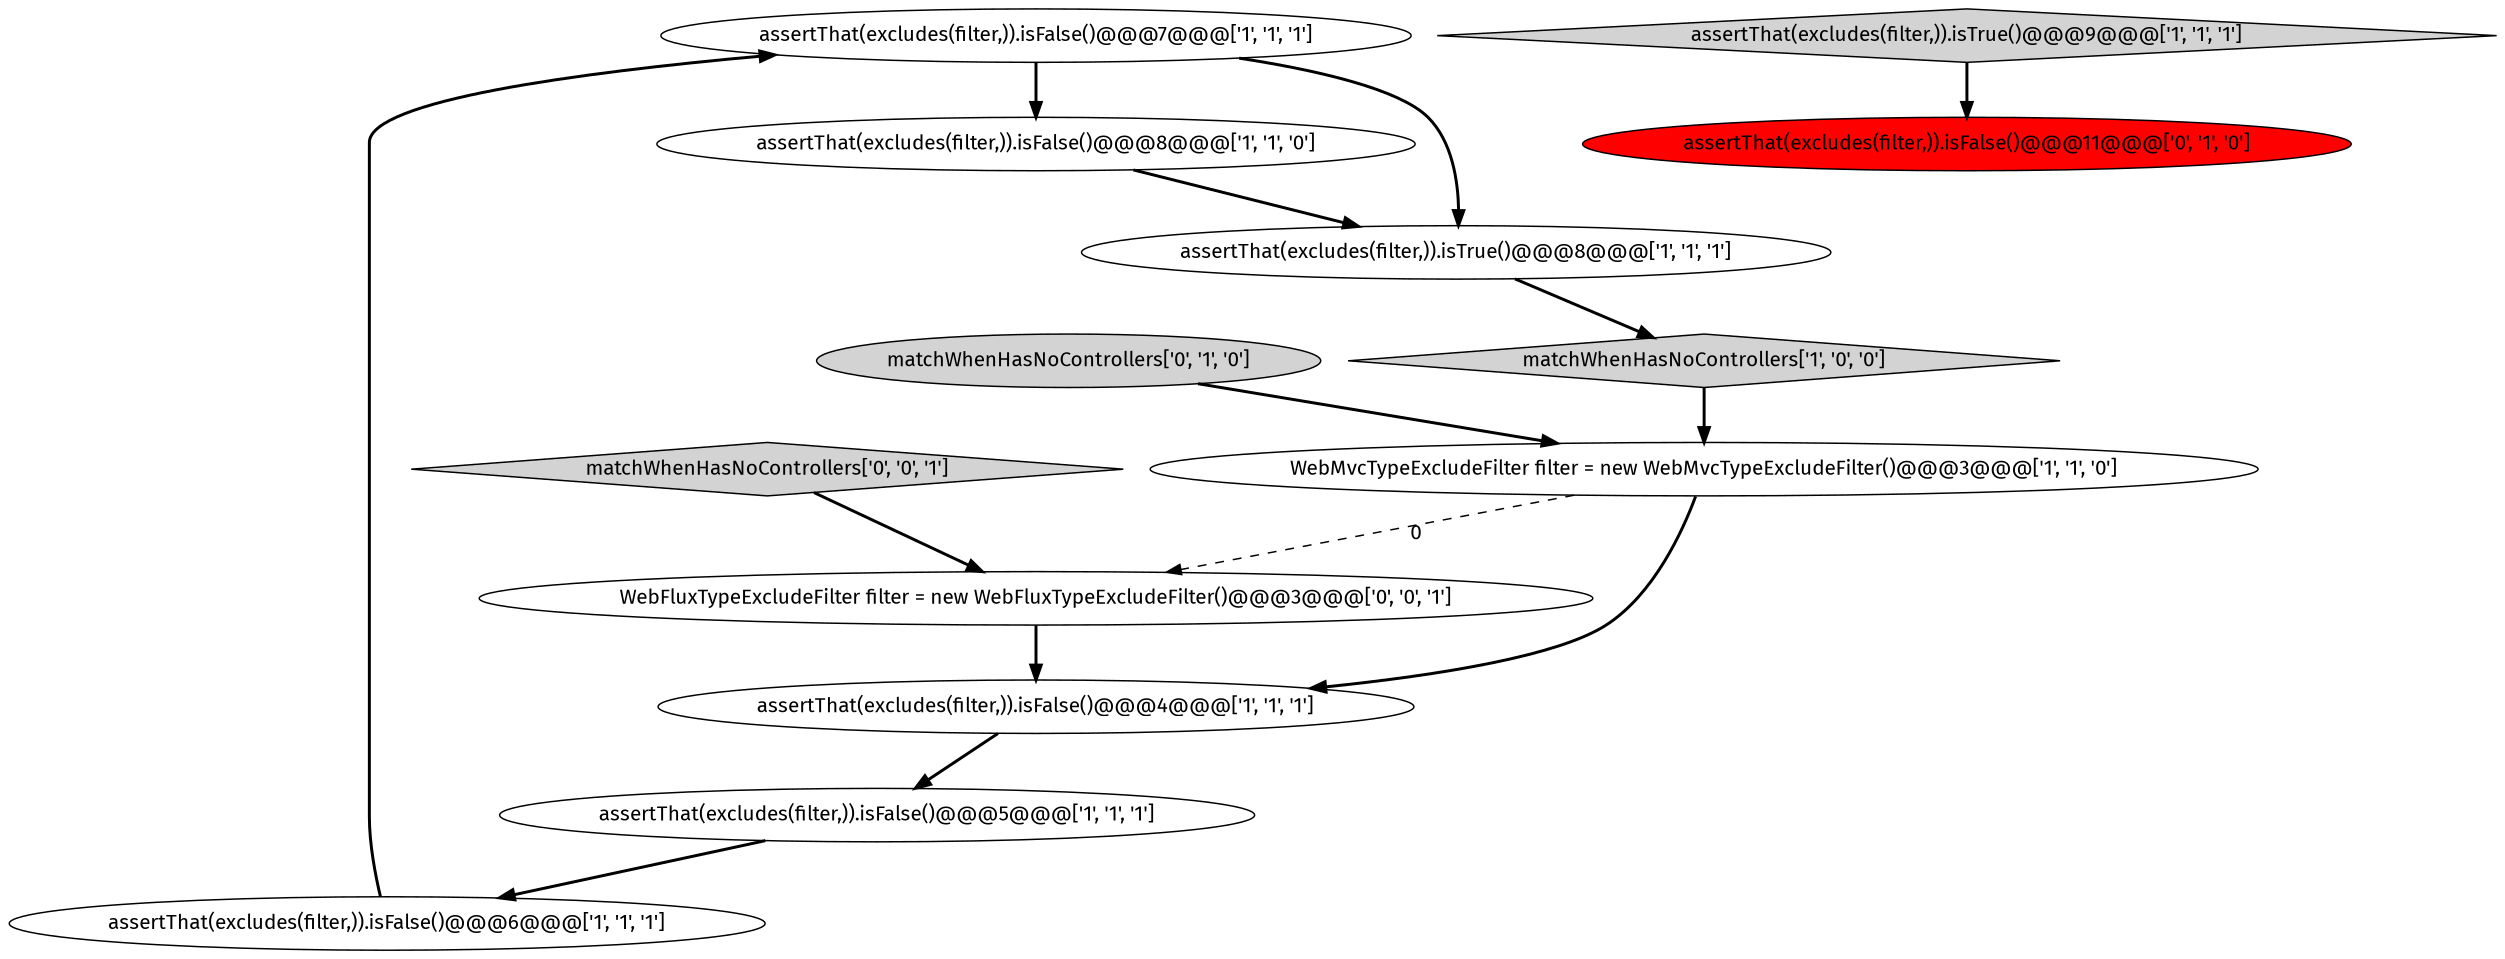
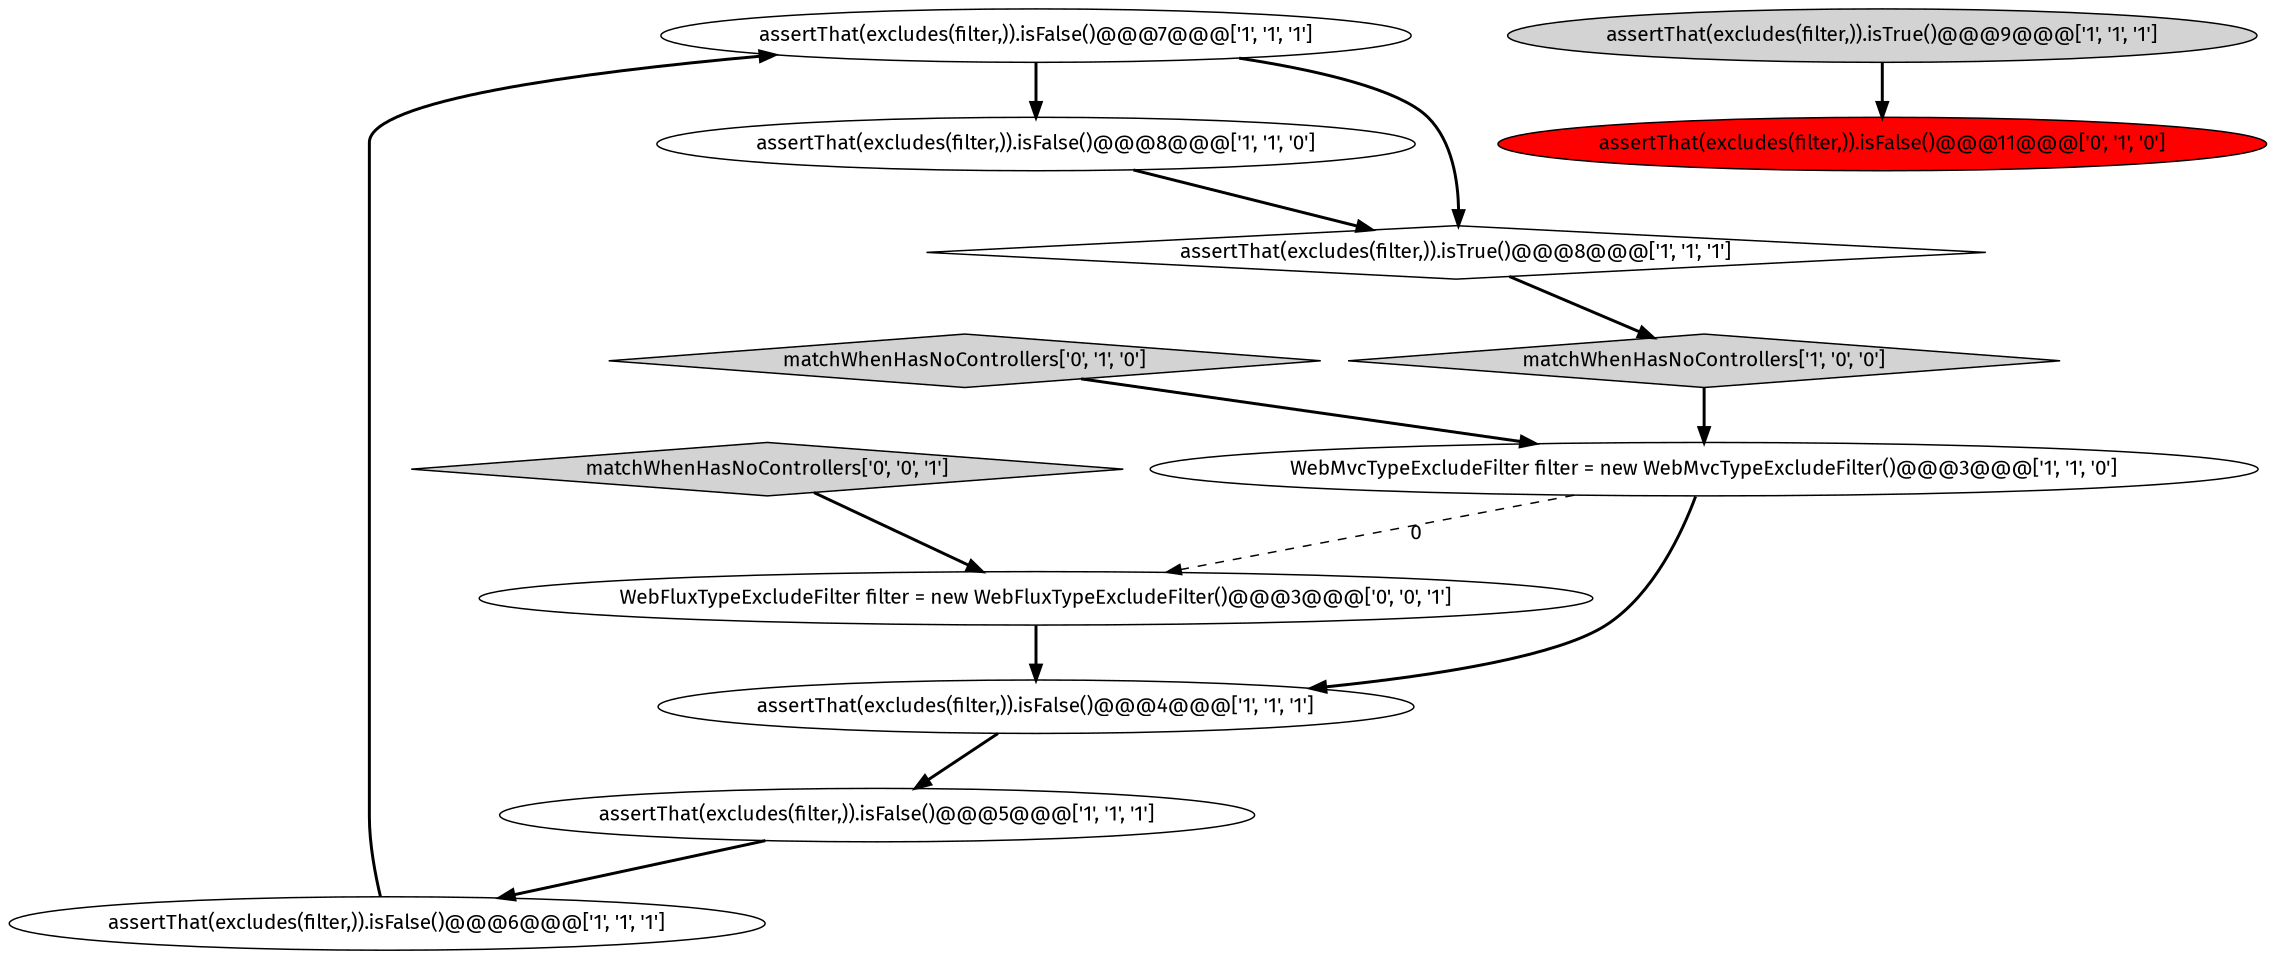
(1967, 36) -> (1882, 36)
(1456, 252) -> (1456, 252)
(1069, 361) -> (965, 361)
